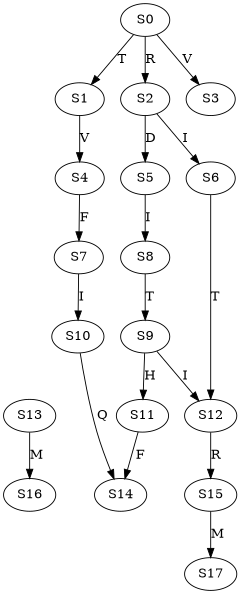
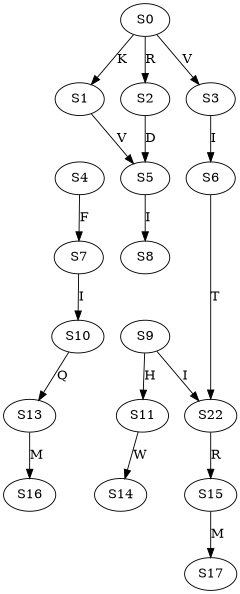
(122, 60) -> (122, 60)
(80, 134) -> (109, 135)
(175, 135) -> (211, 134)
(145, 292) -> none
(92, 413) -> (56, 372)
(211, 416) -> (211, 416)
(140, 455) -> (140, 455)
